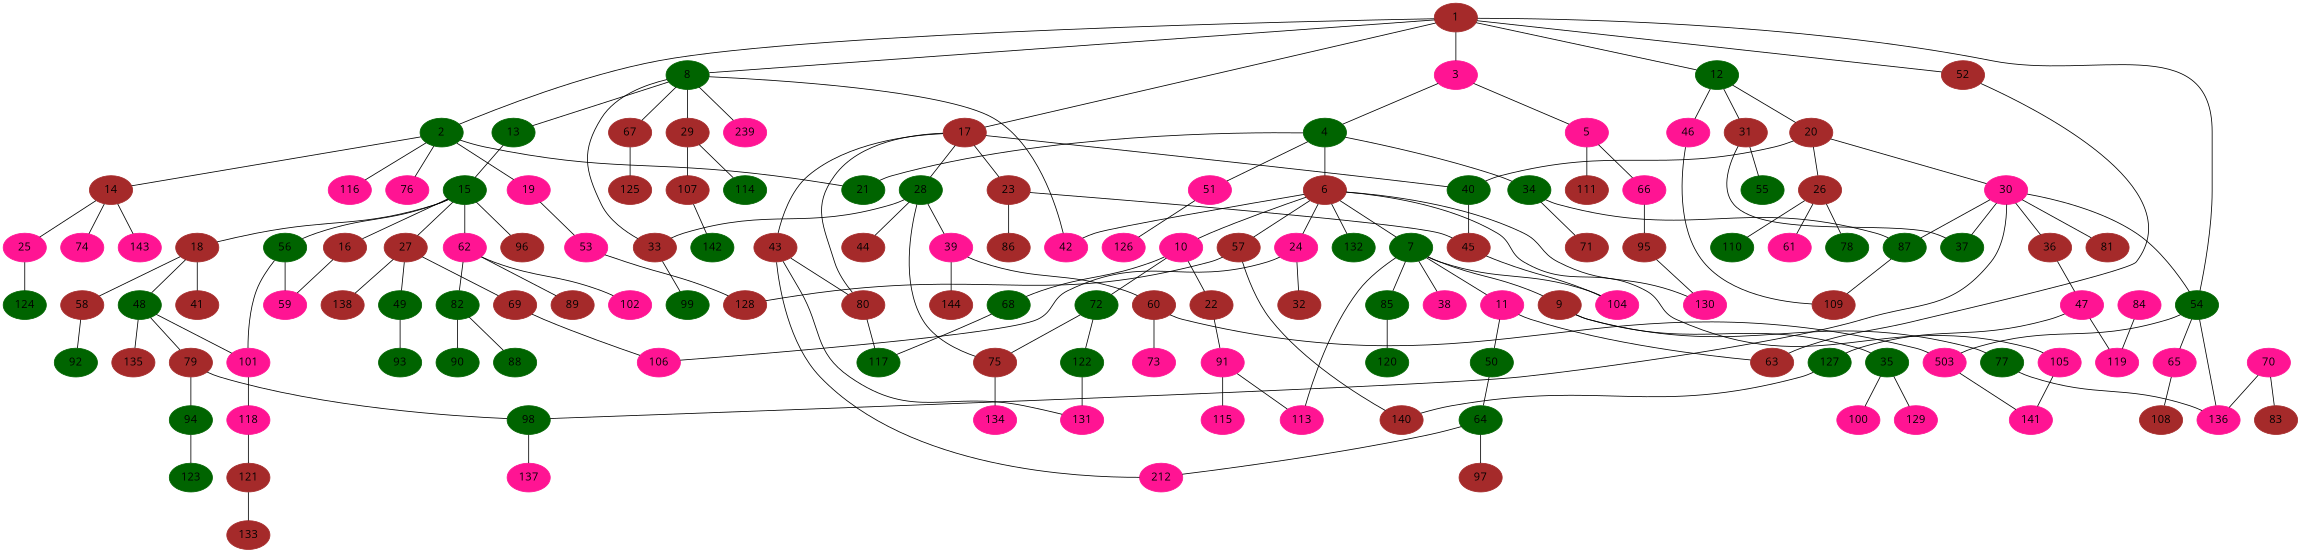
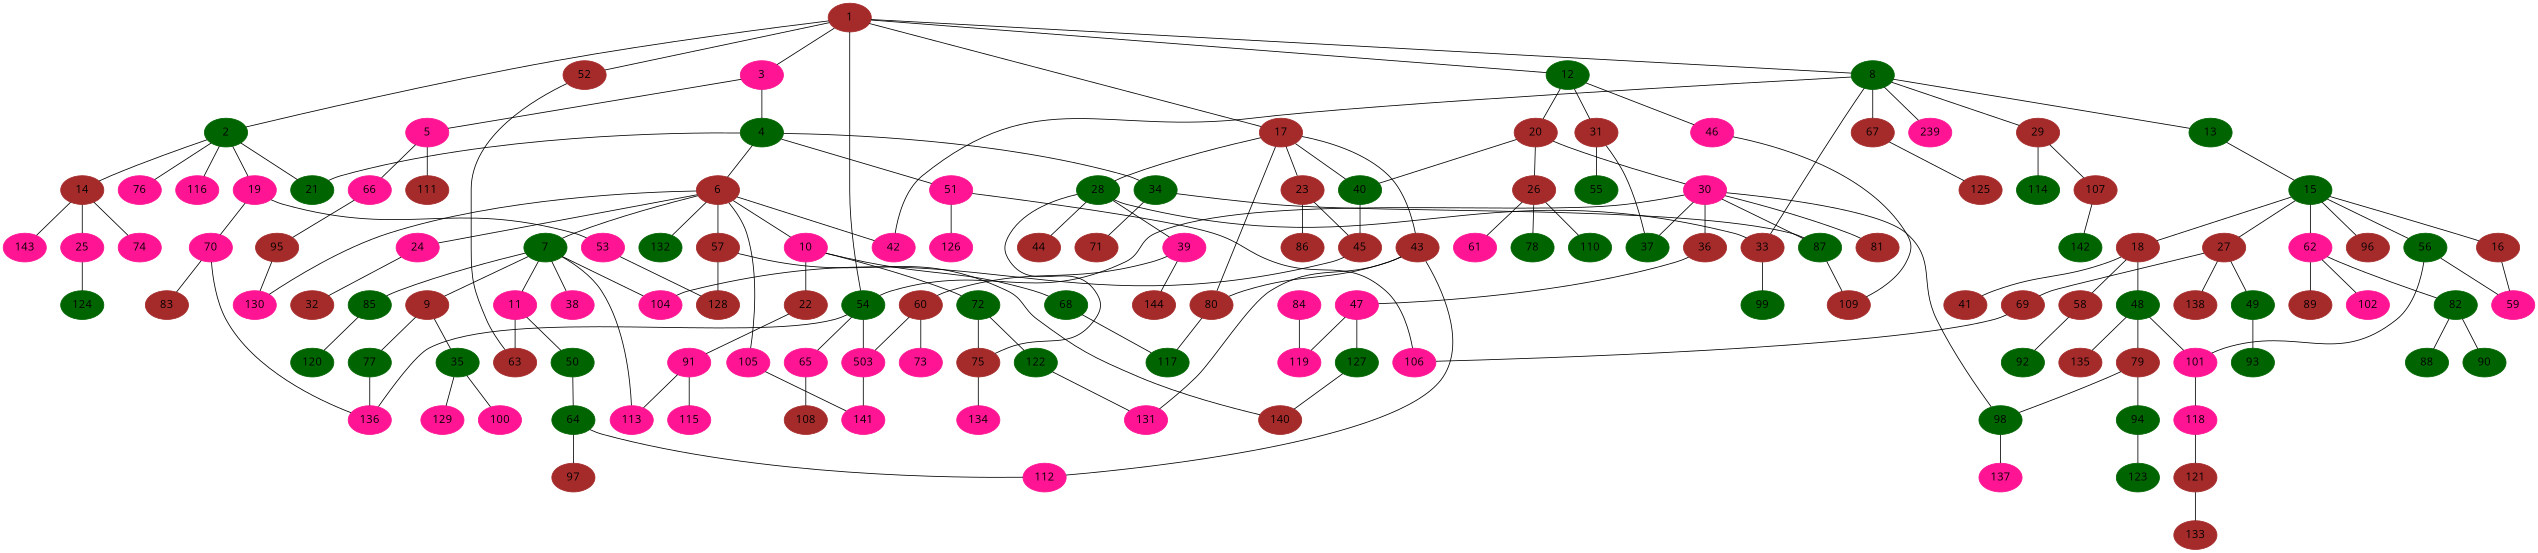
none -> (233, 219)
(988, 330) -> (1216, 234)
(1161, 478) -> (1045, 478)
